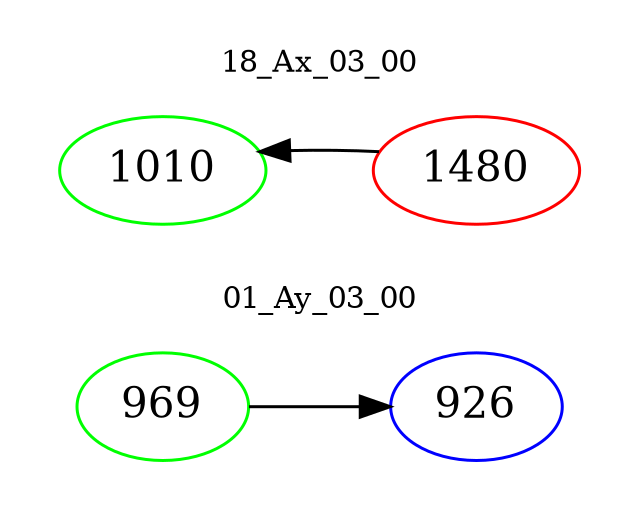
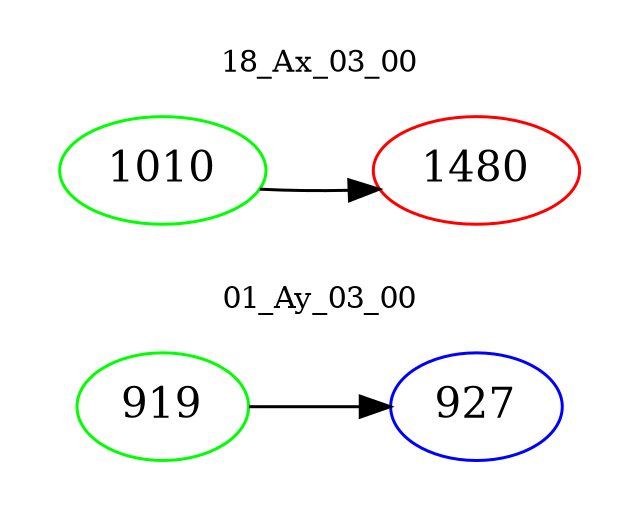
(335, 150) -> (304, 191)
(163, 407) -> (163, 407)
(476, 407) -> (476, 407)
